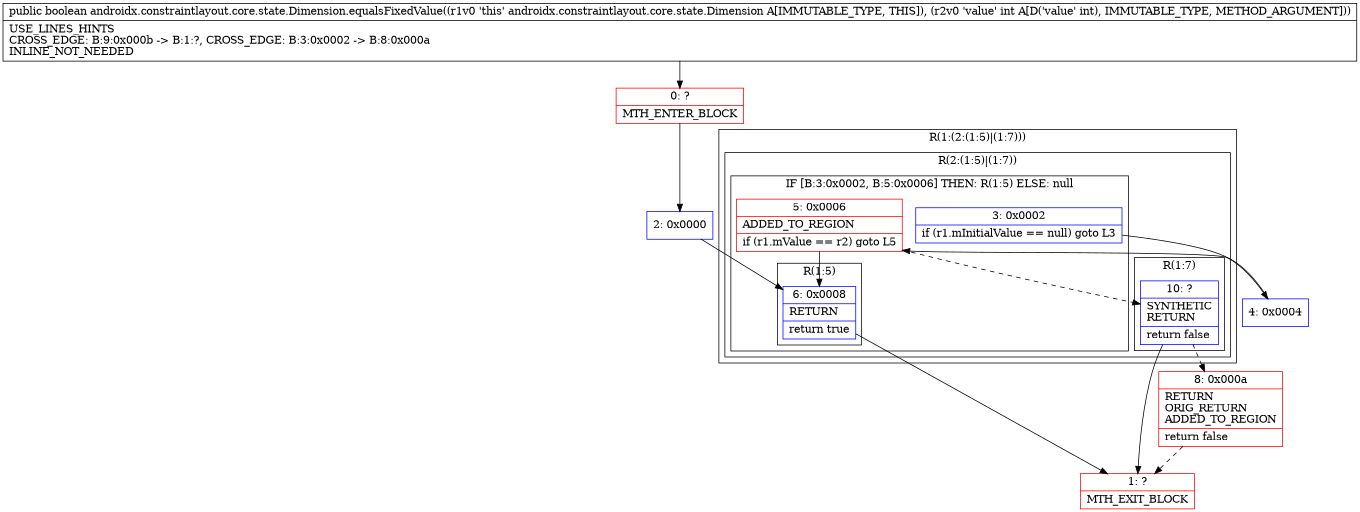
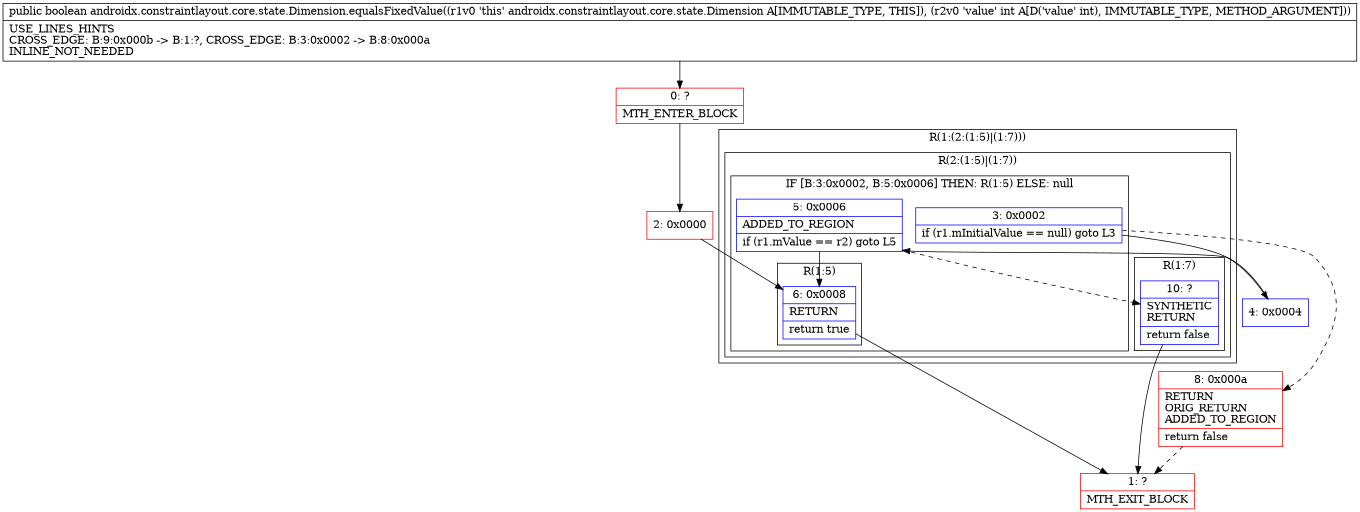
(680, 225) -> (680, 225)
(819, 225) -> (819, 225)
(1197, 355) -> (1294, 249)
